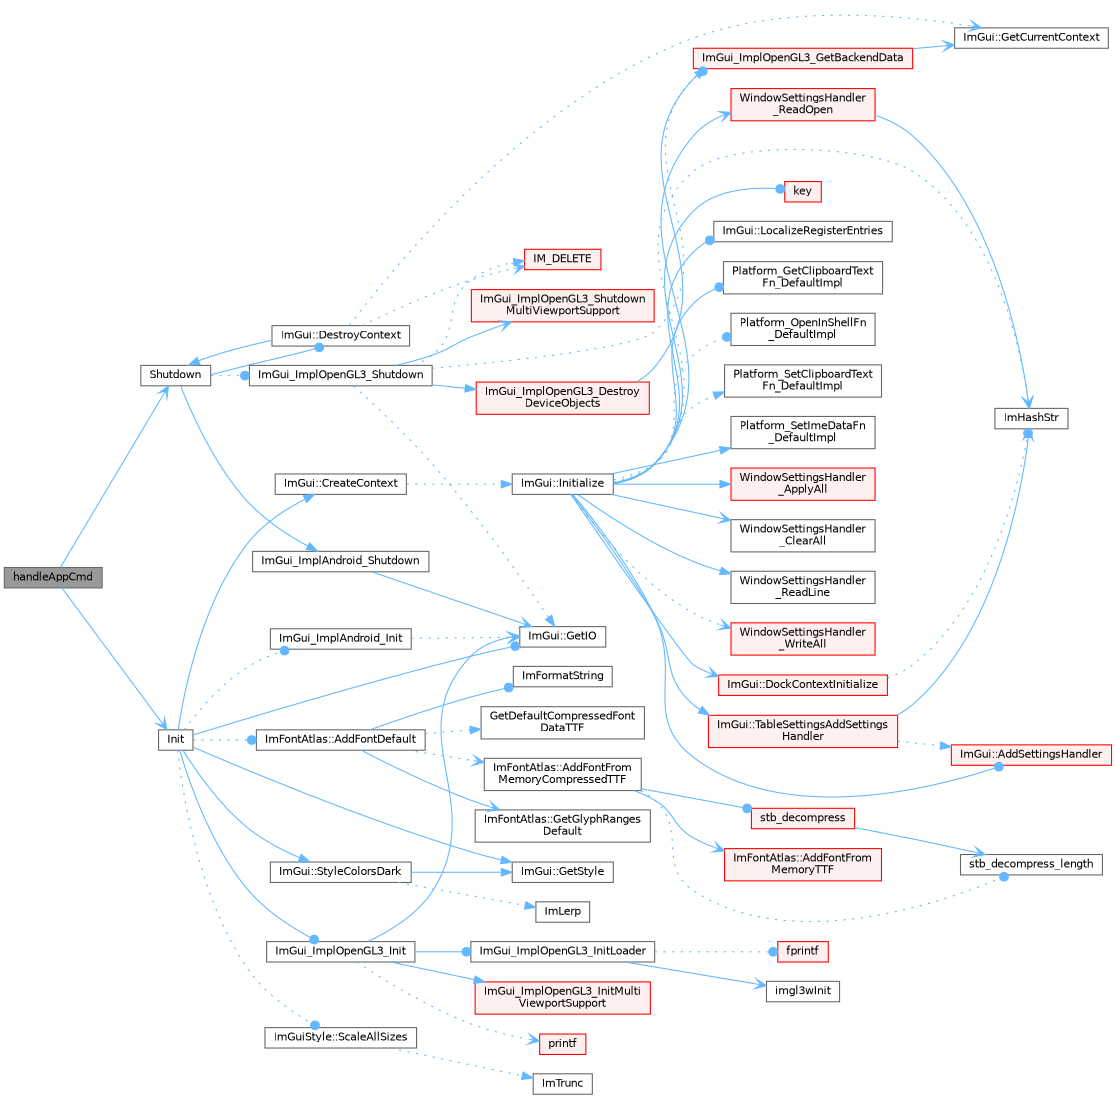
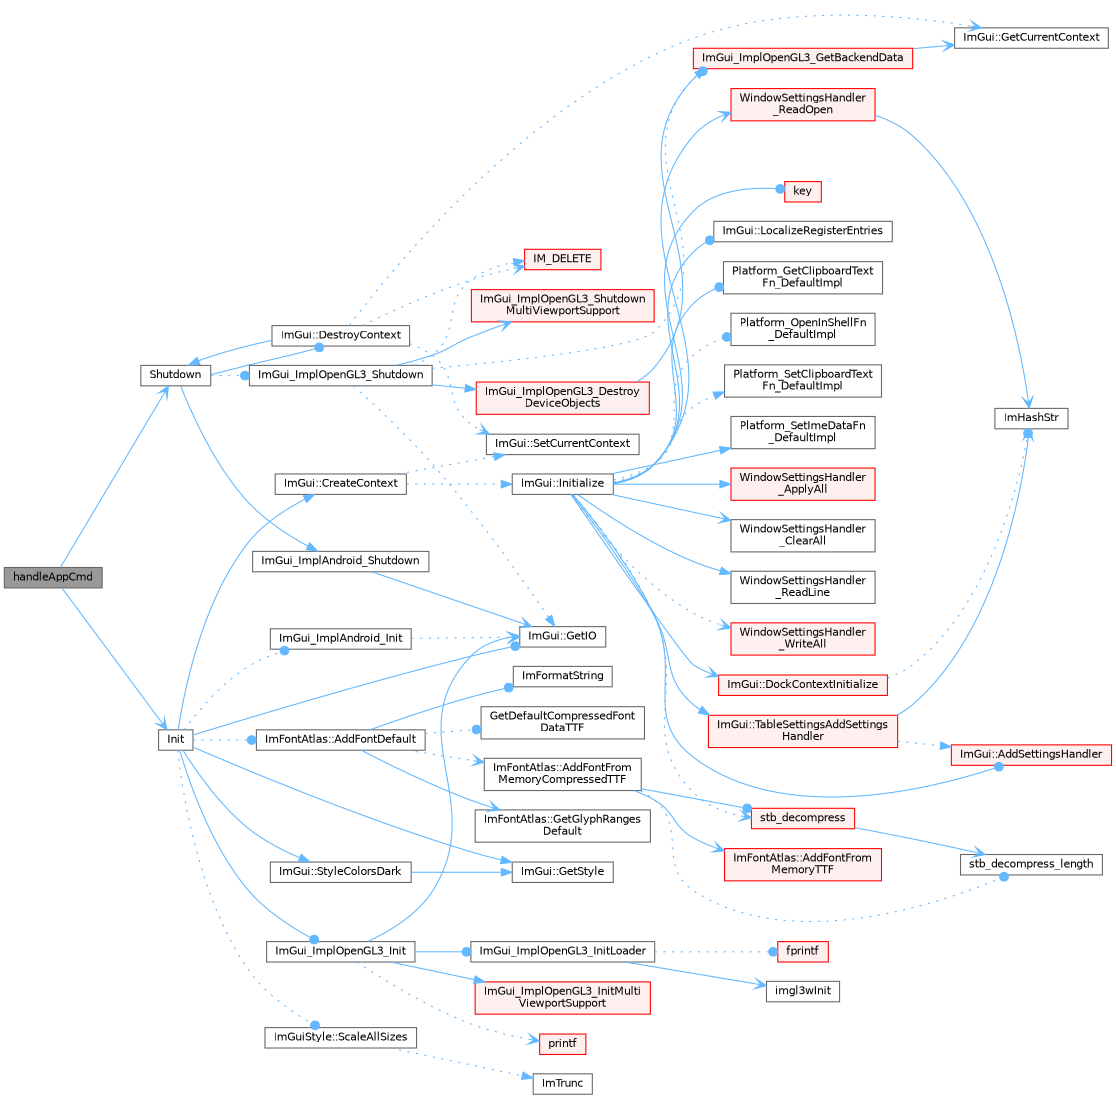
(754, 152) -> (666, 738)
none -> (563, 444)
(449, 732) -> (449, 732)
(563, 912) -> none
